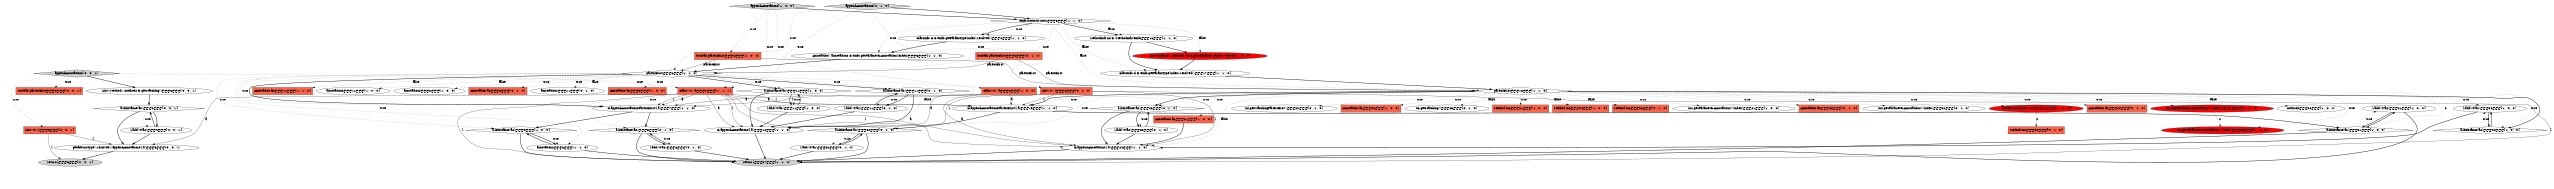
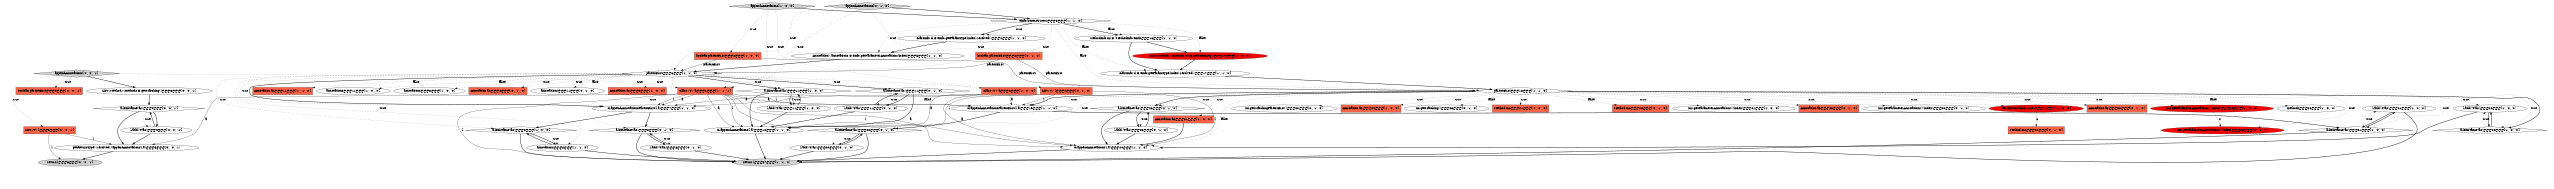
(1581, 109) -> none
(2446, 109) -> (2446, 109)
(2413, 142) -> none
